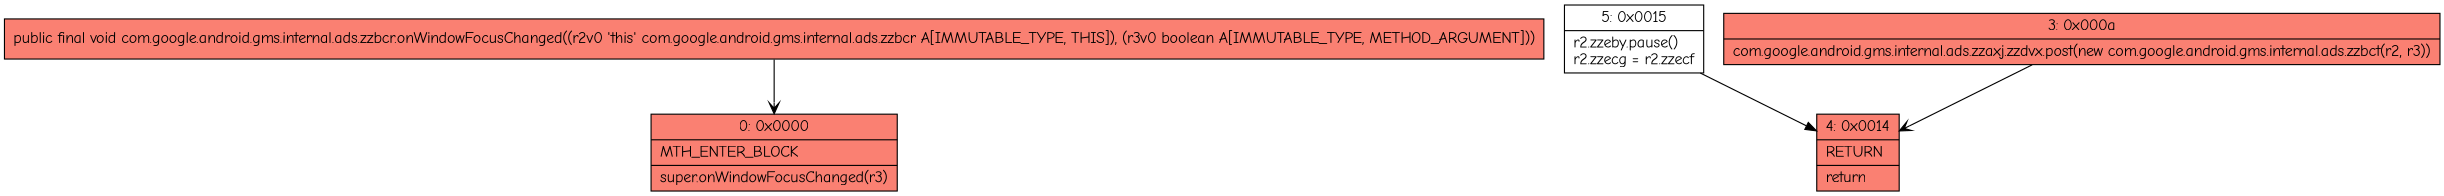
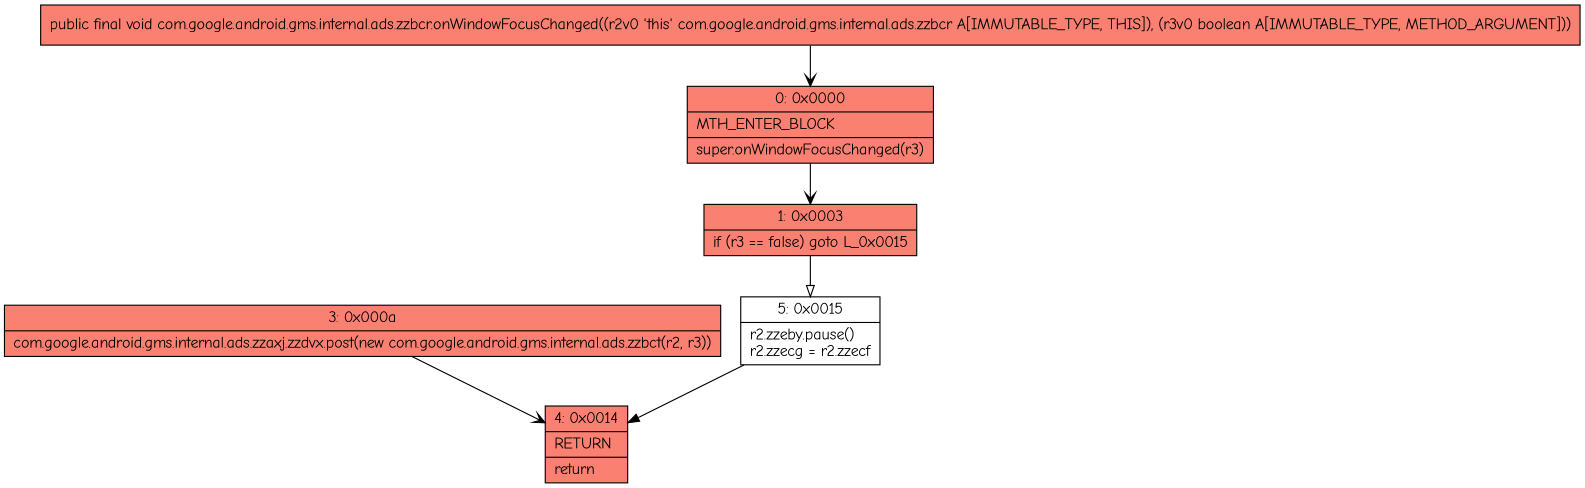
none -> (810, 230)
